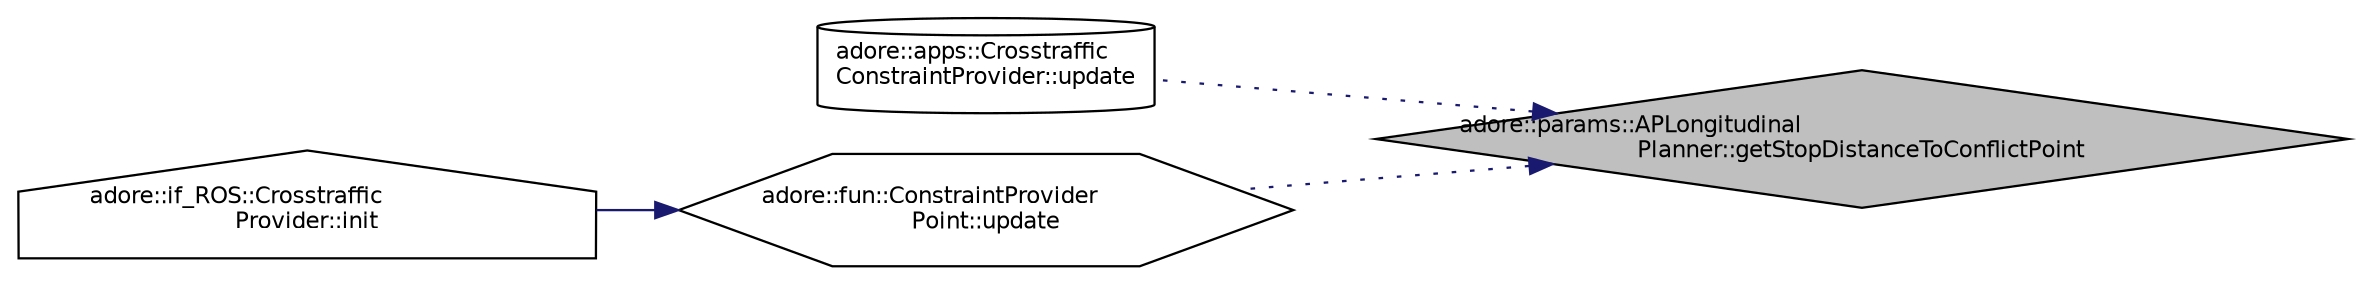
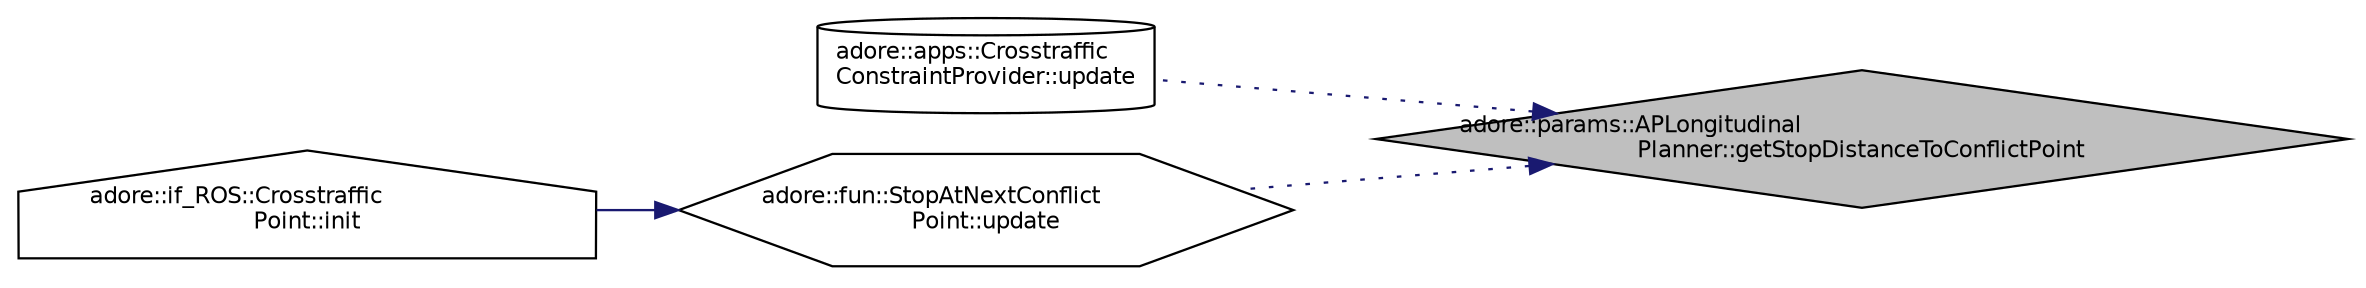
(307, 210) -> (307, 210)
(986, 210) -> (986, 210)
